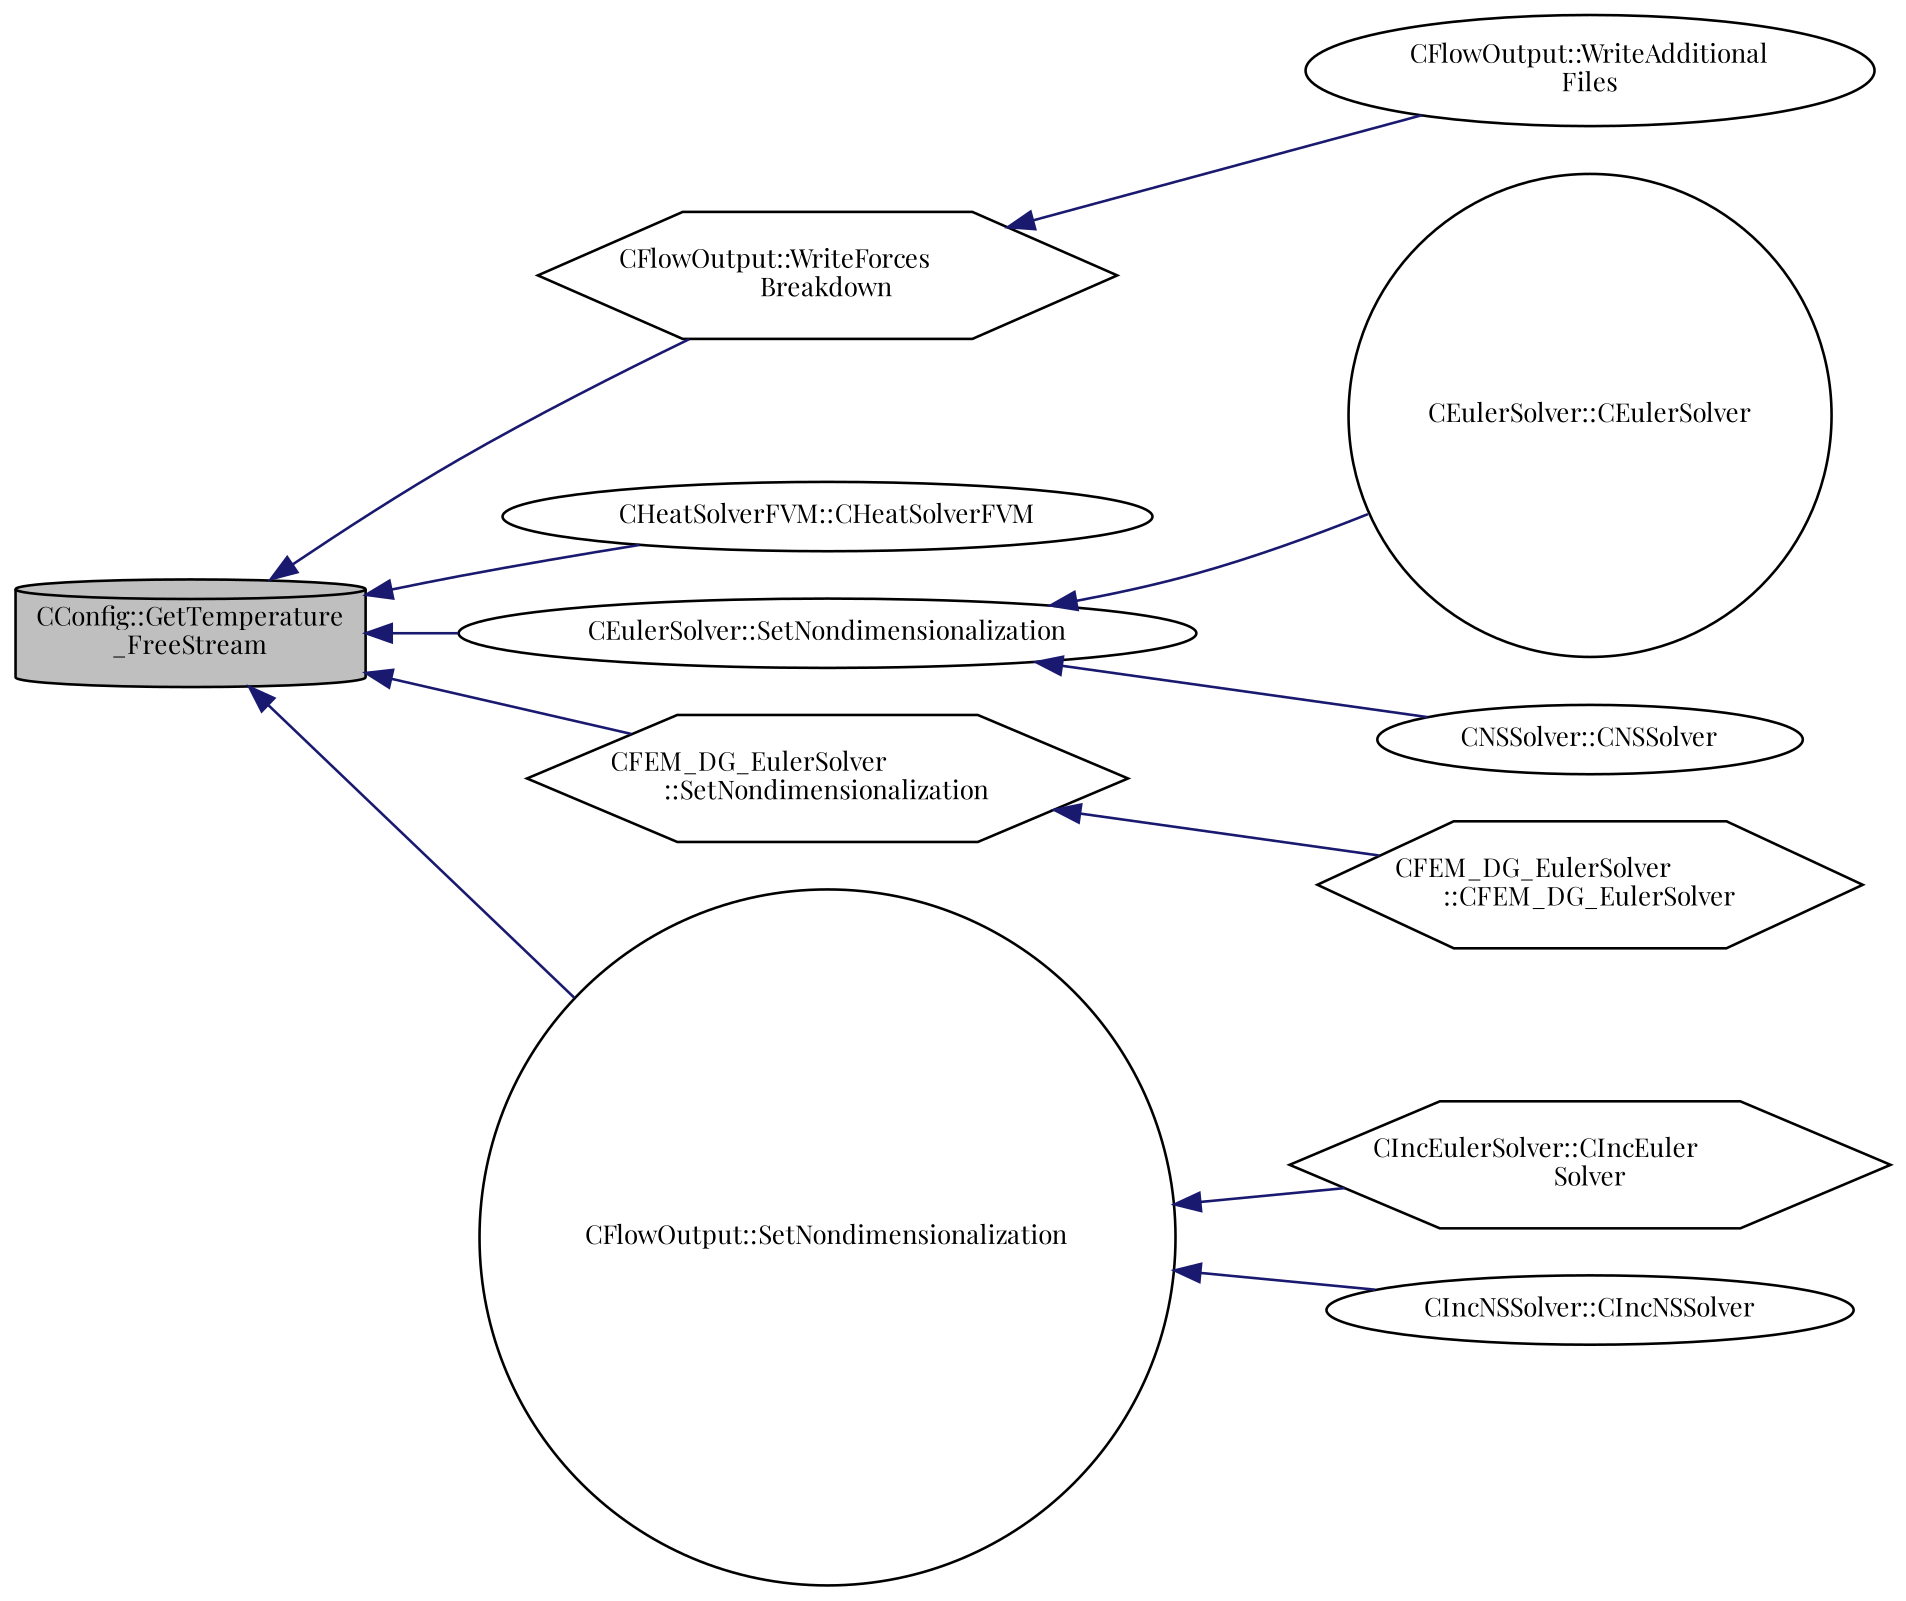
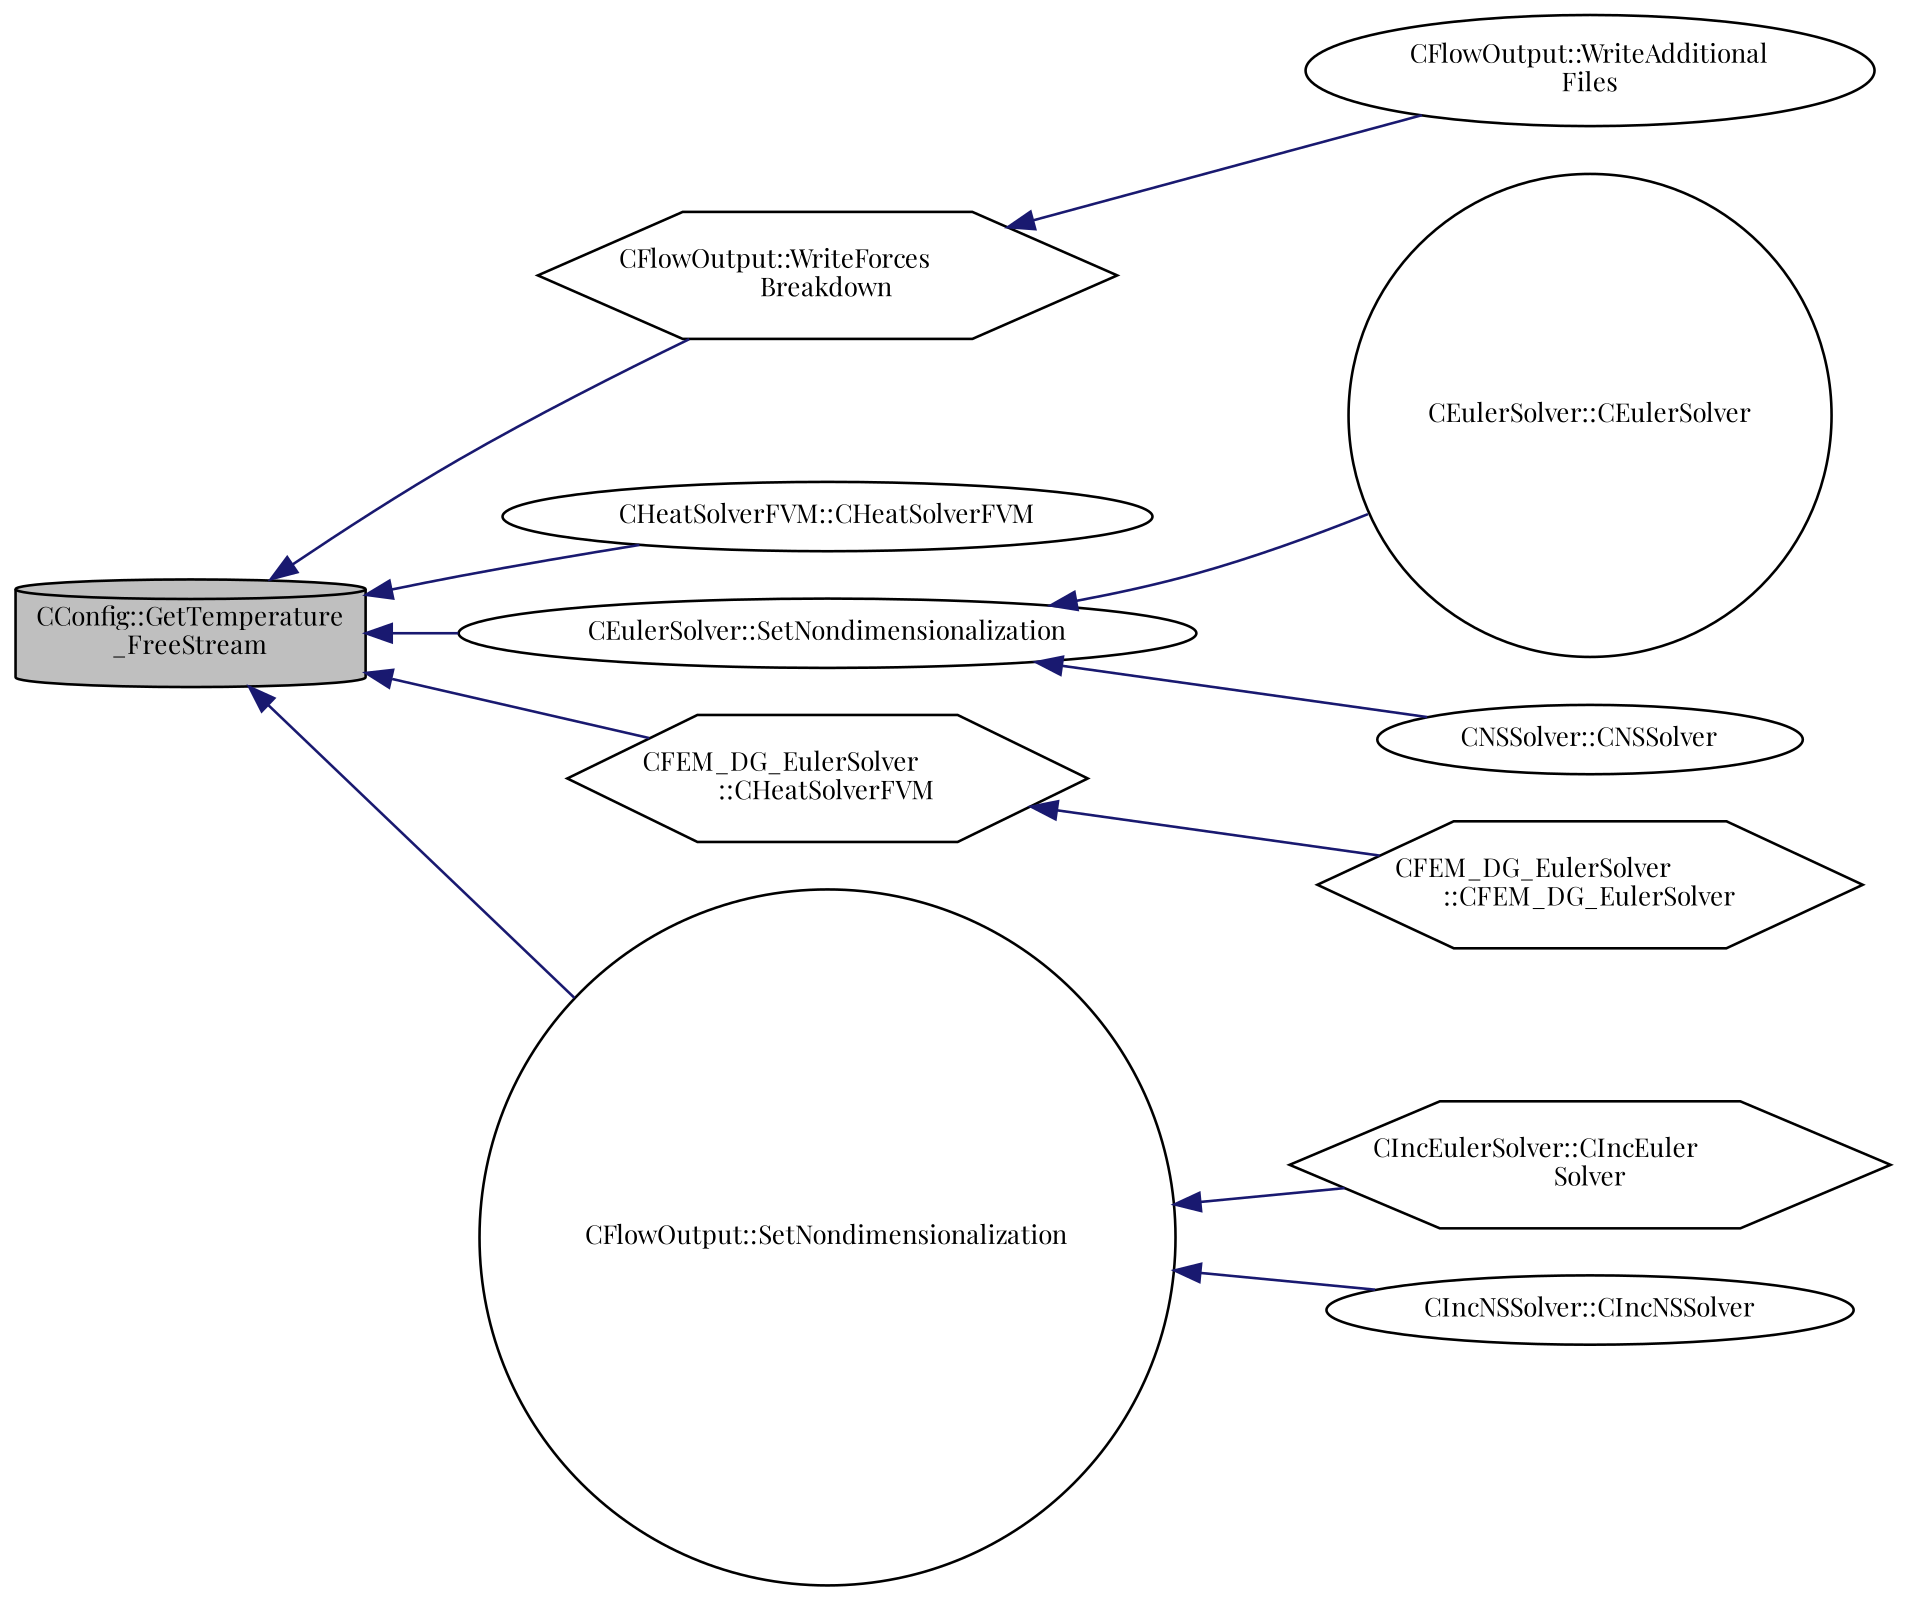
(828, 778) -> (828, 778)
